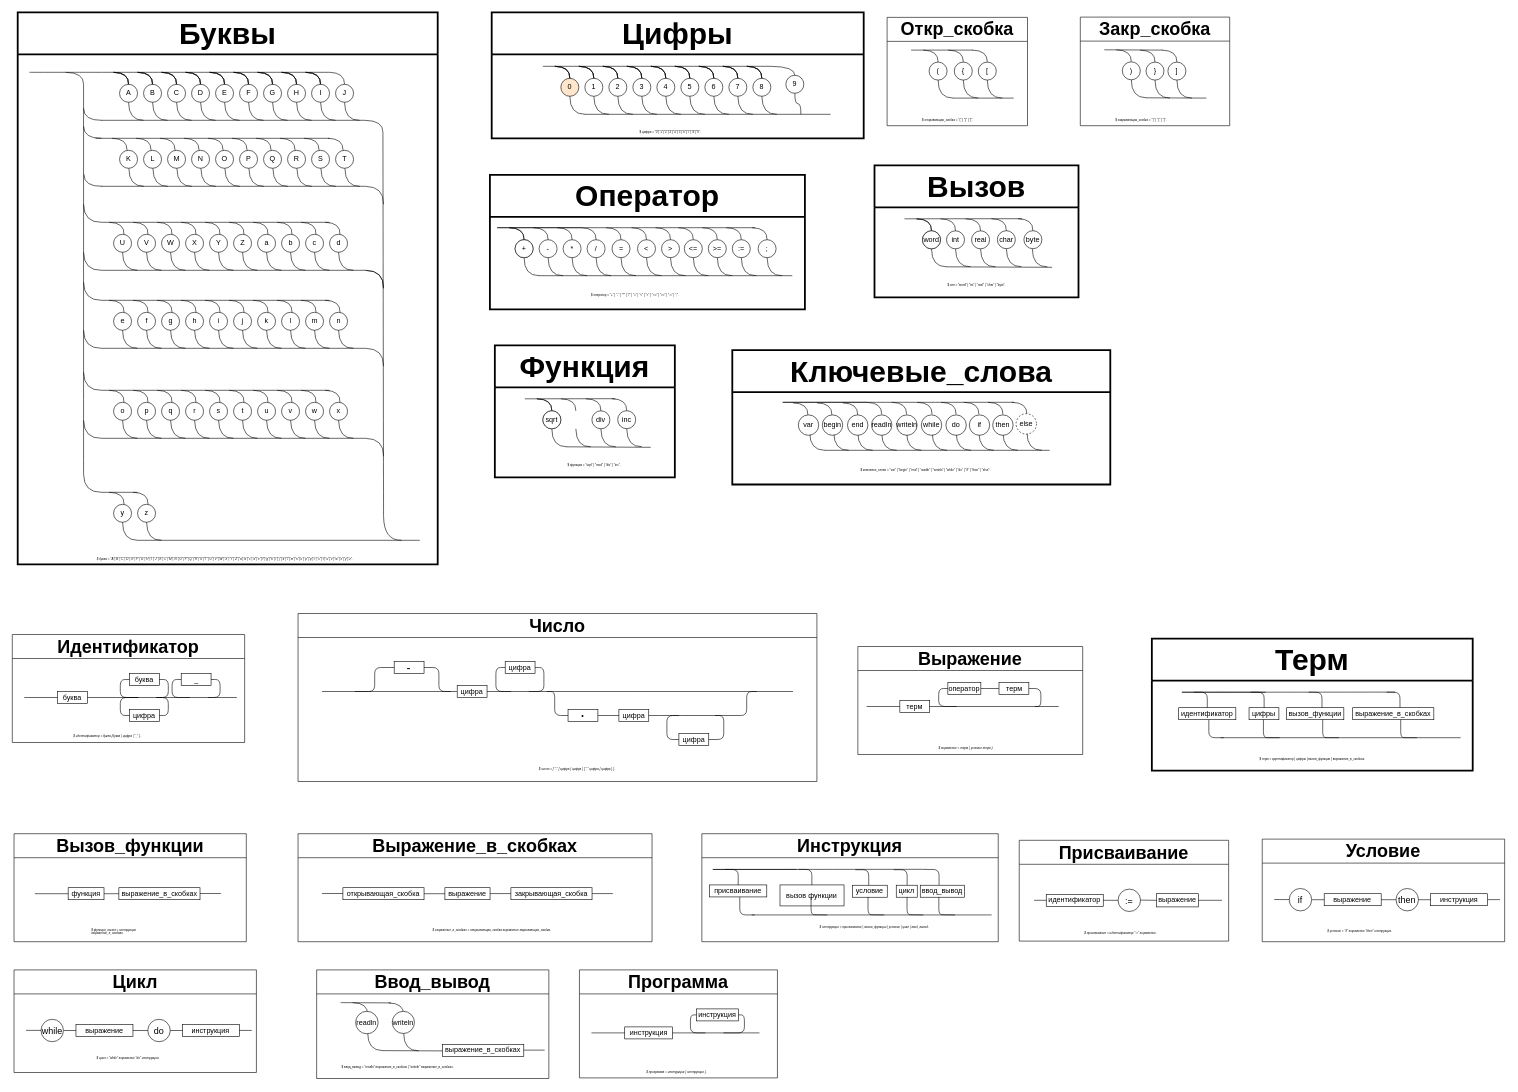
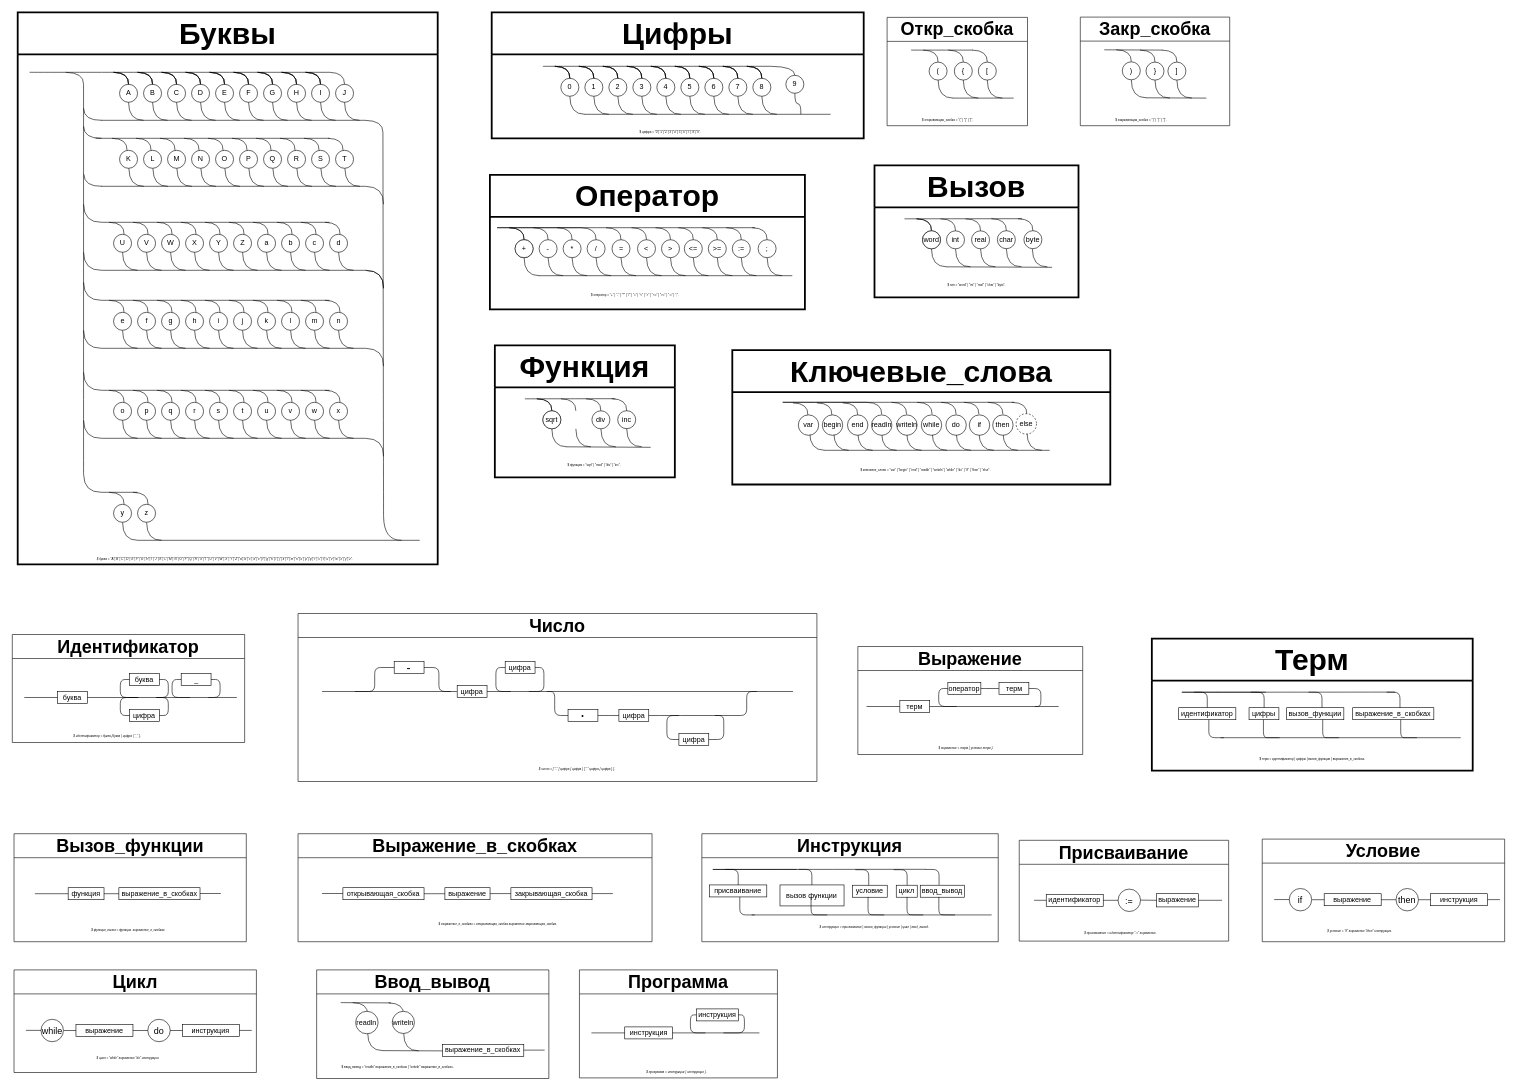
(570, 87) -> (570, 87)
(494, 930) -> (500, 924)
(131, 932) -> (129, 930)
